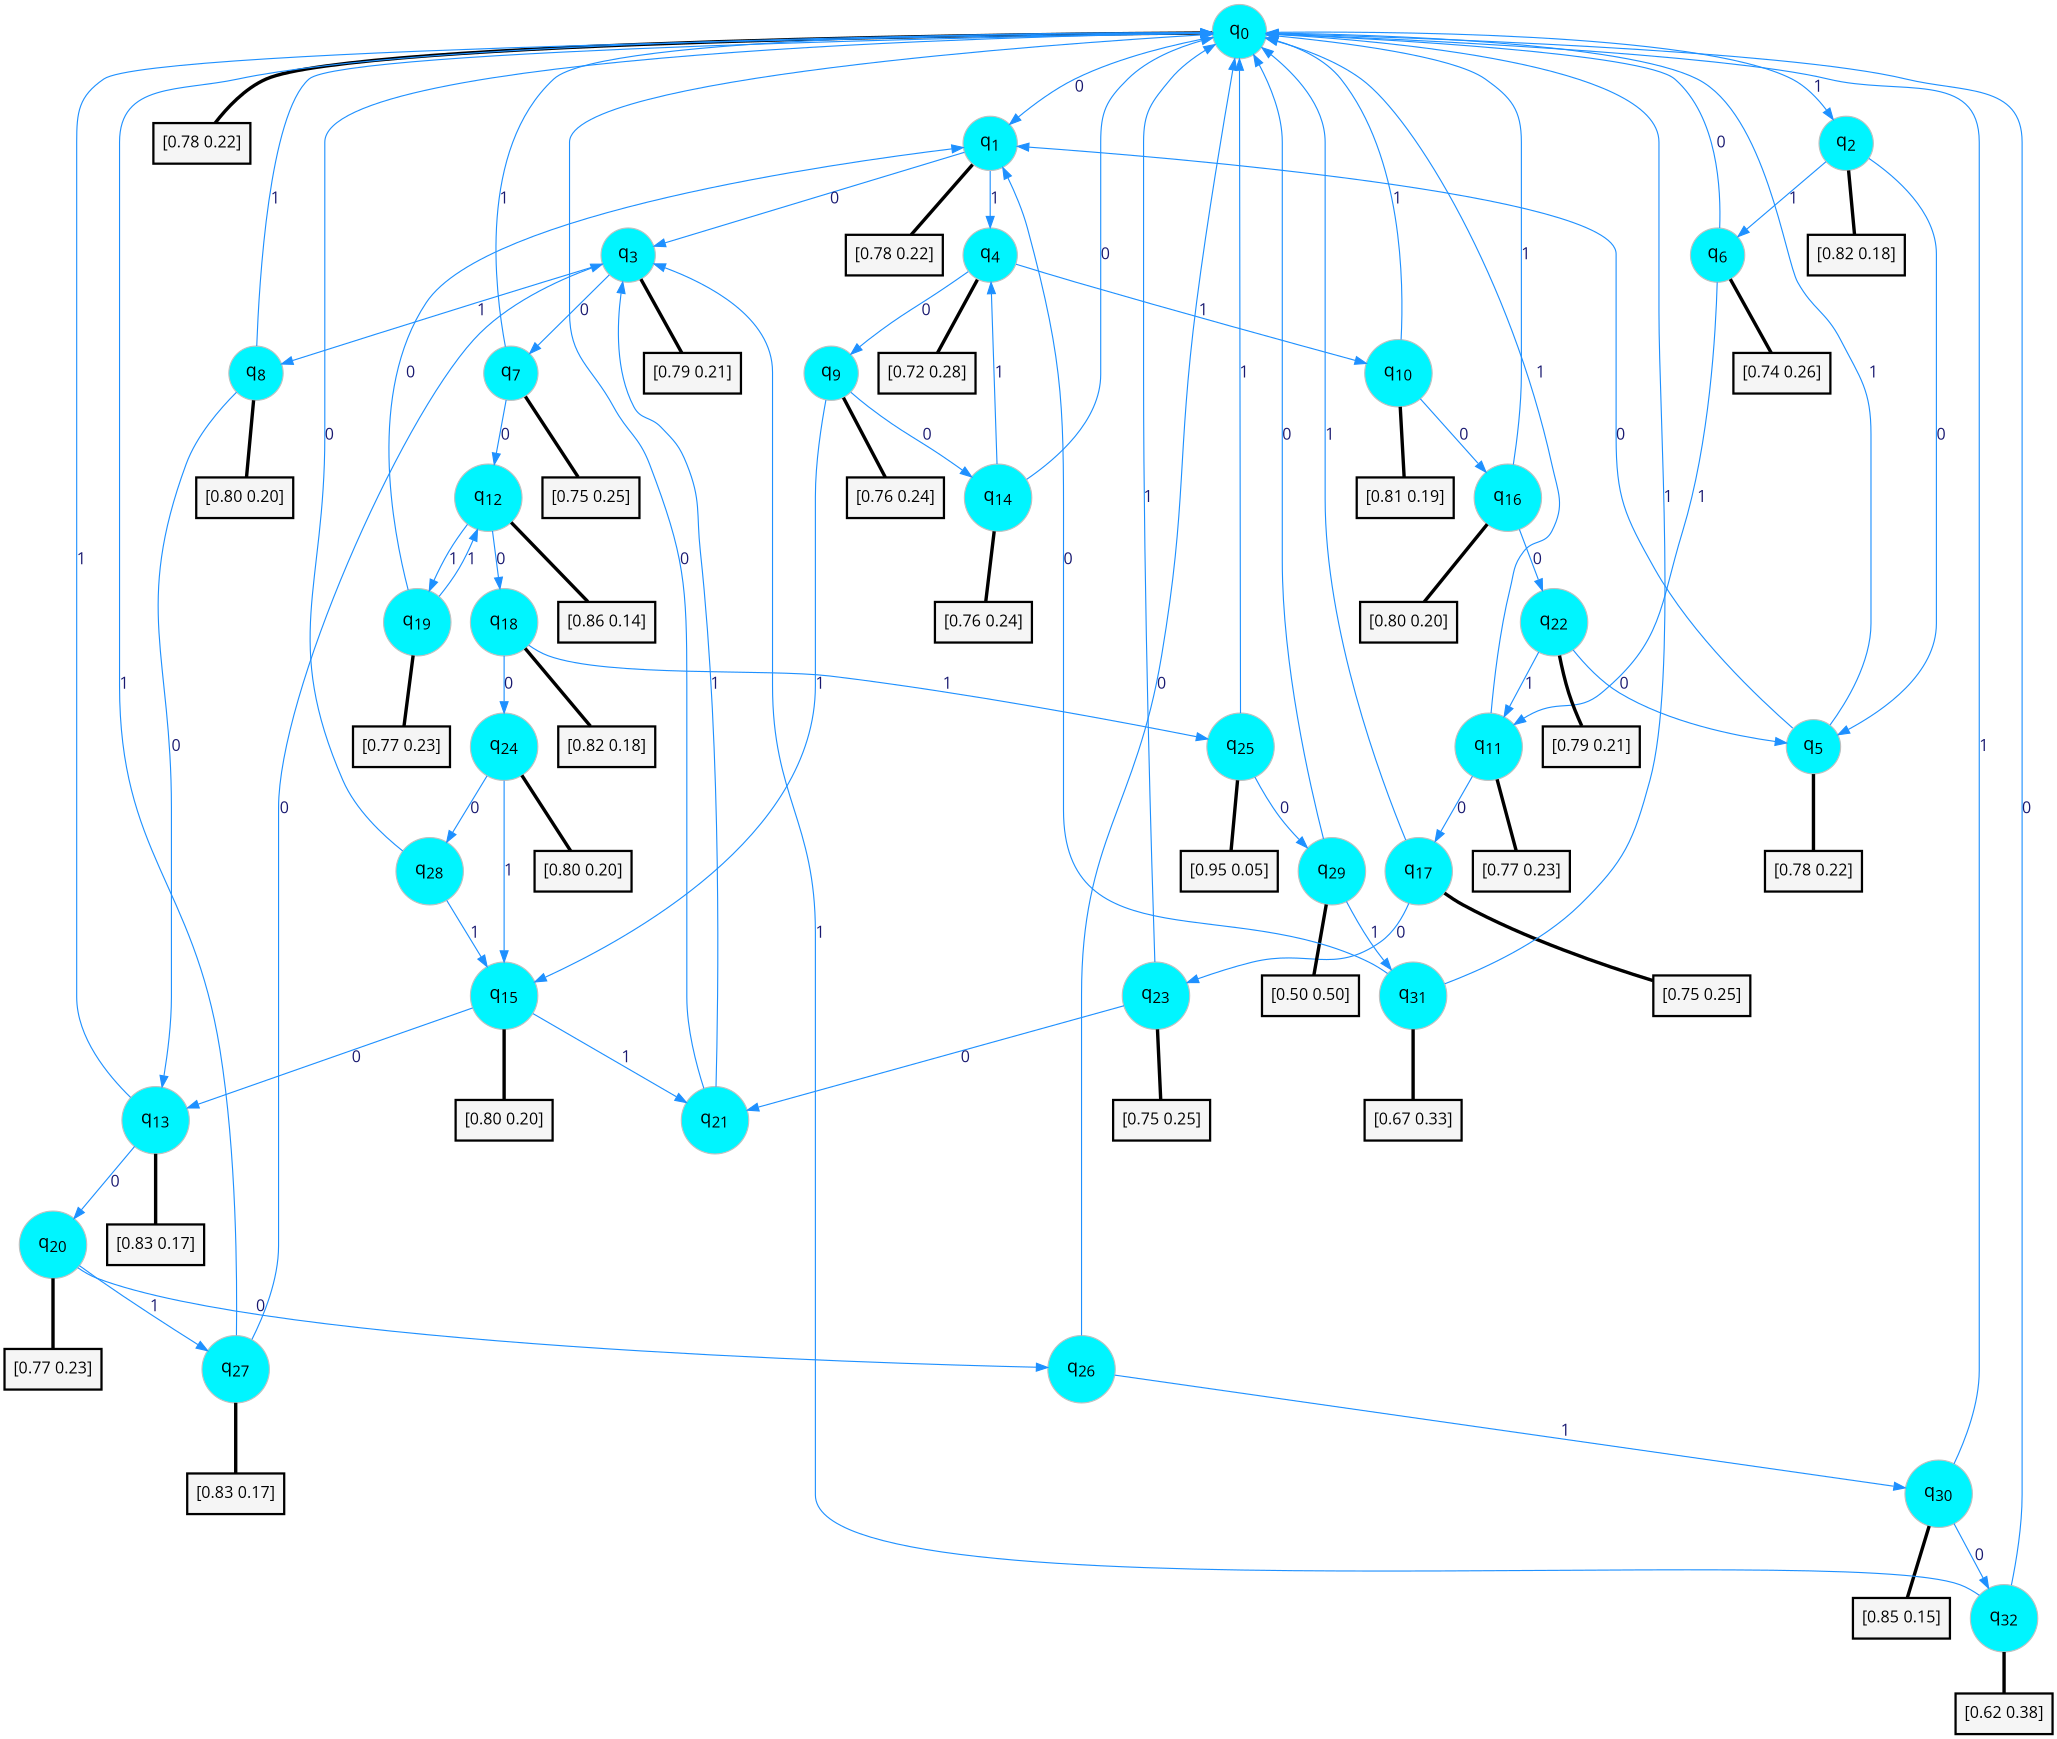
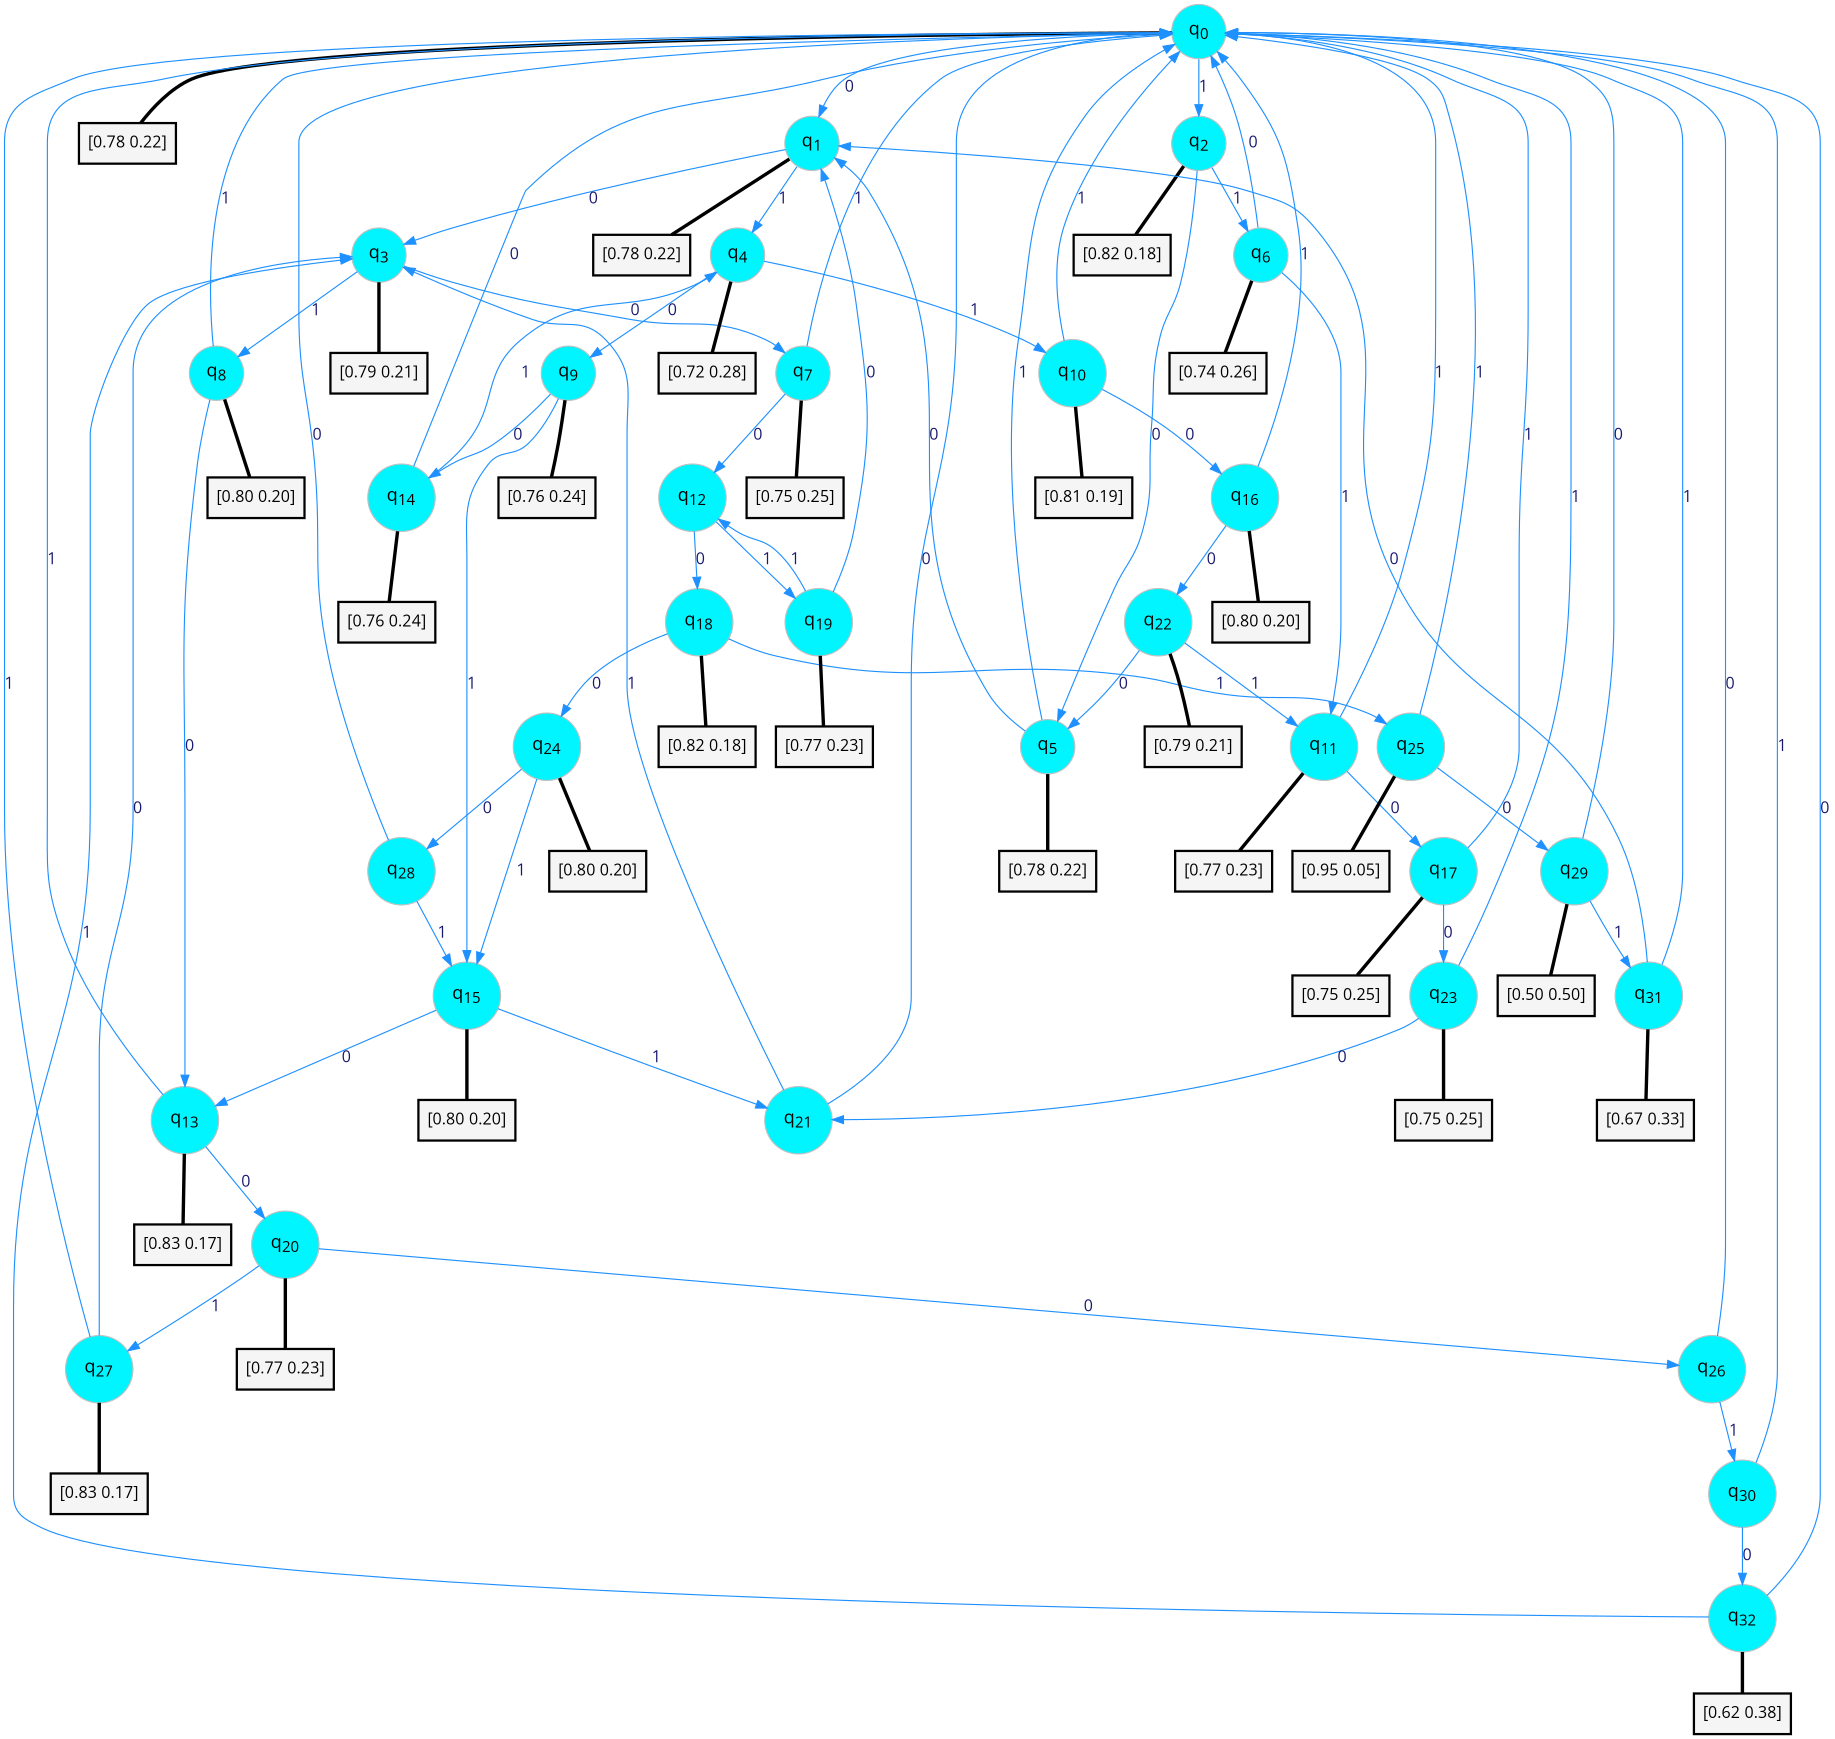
(607, 622) -> none
(1901, 1618) -> none
